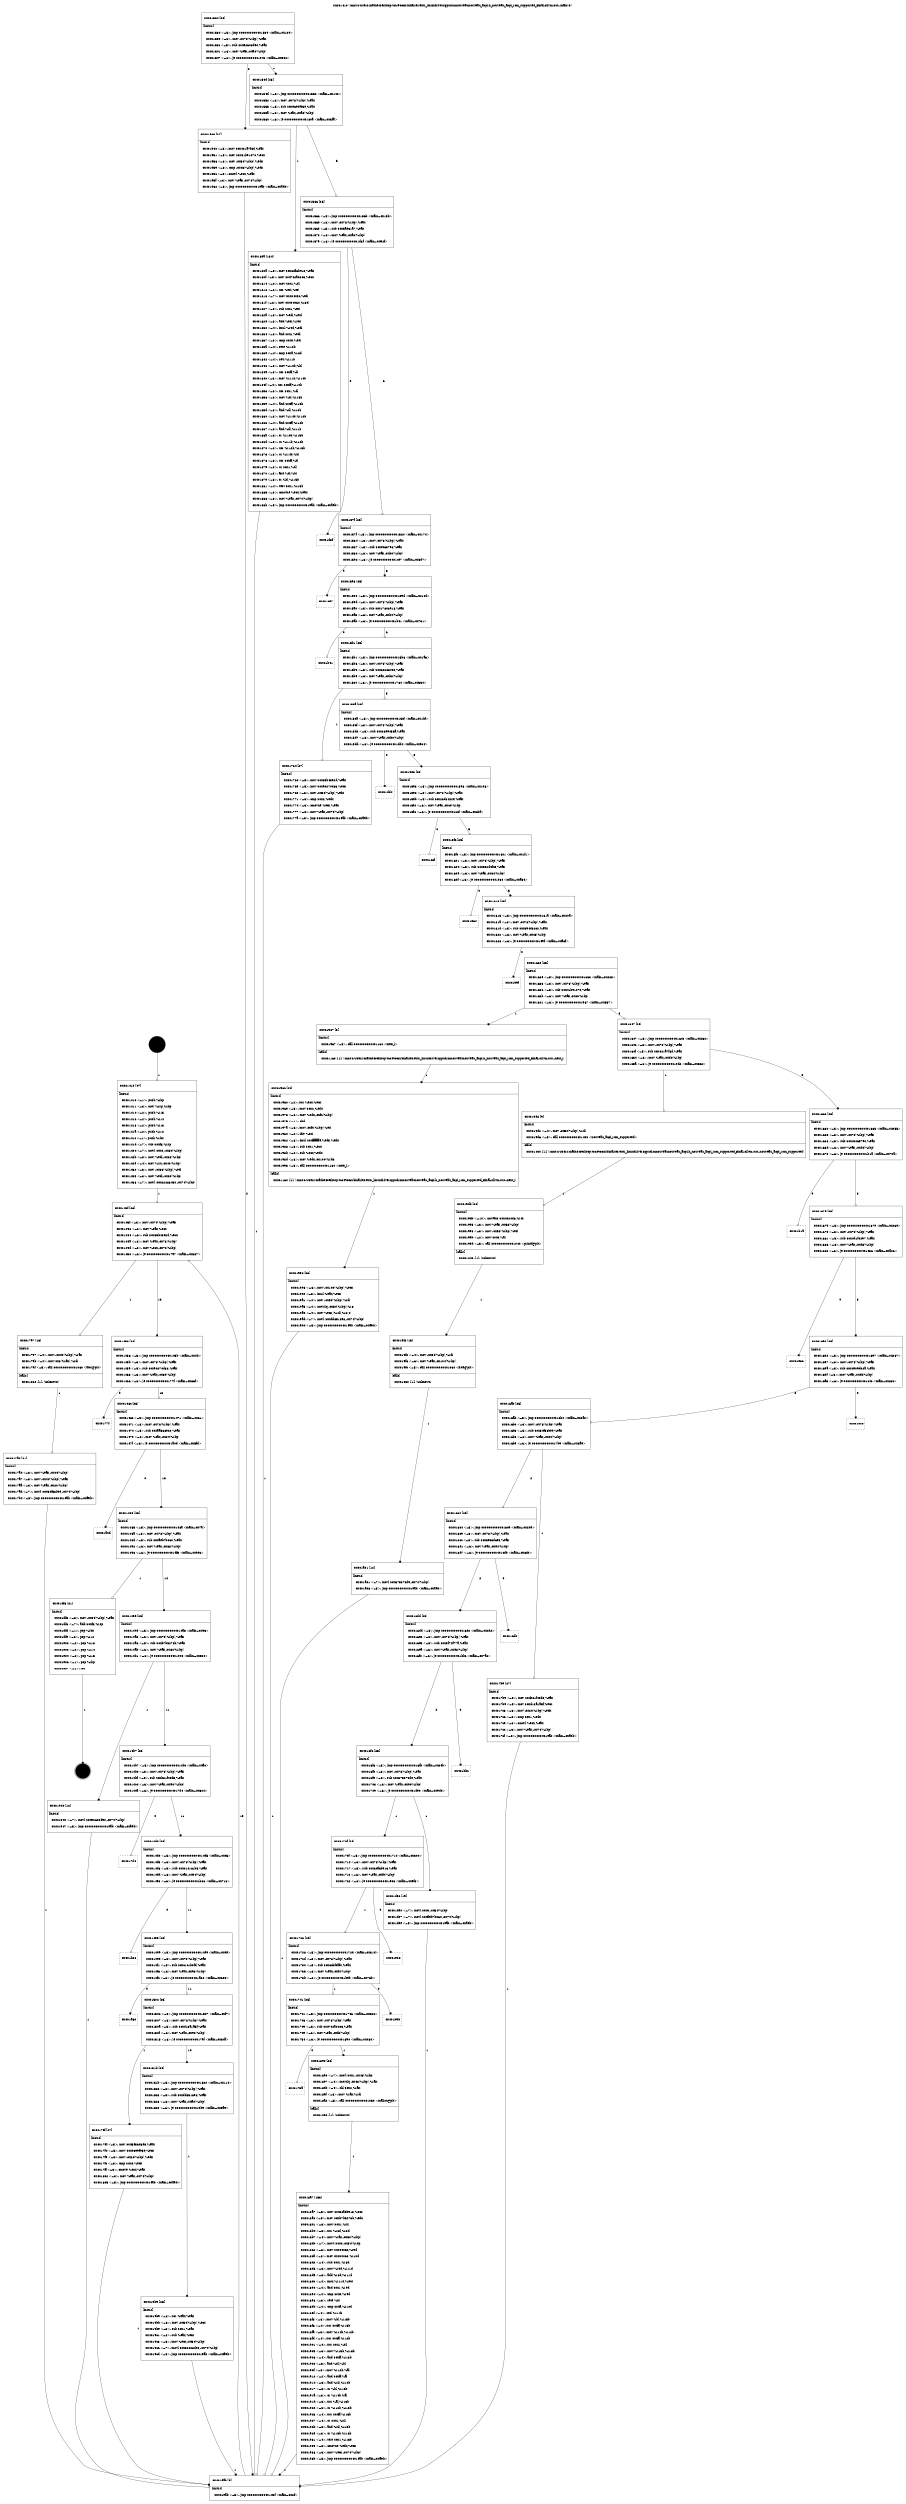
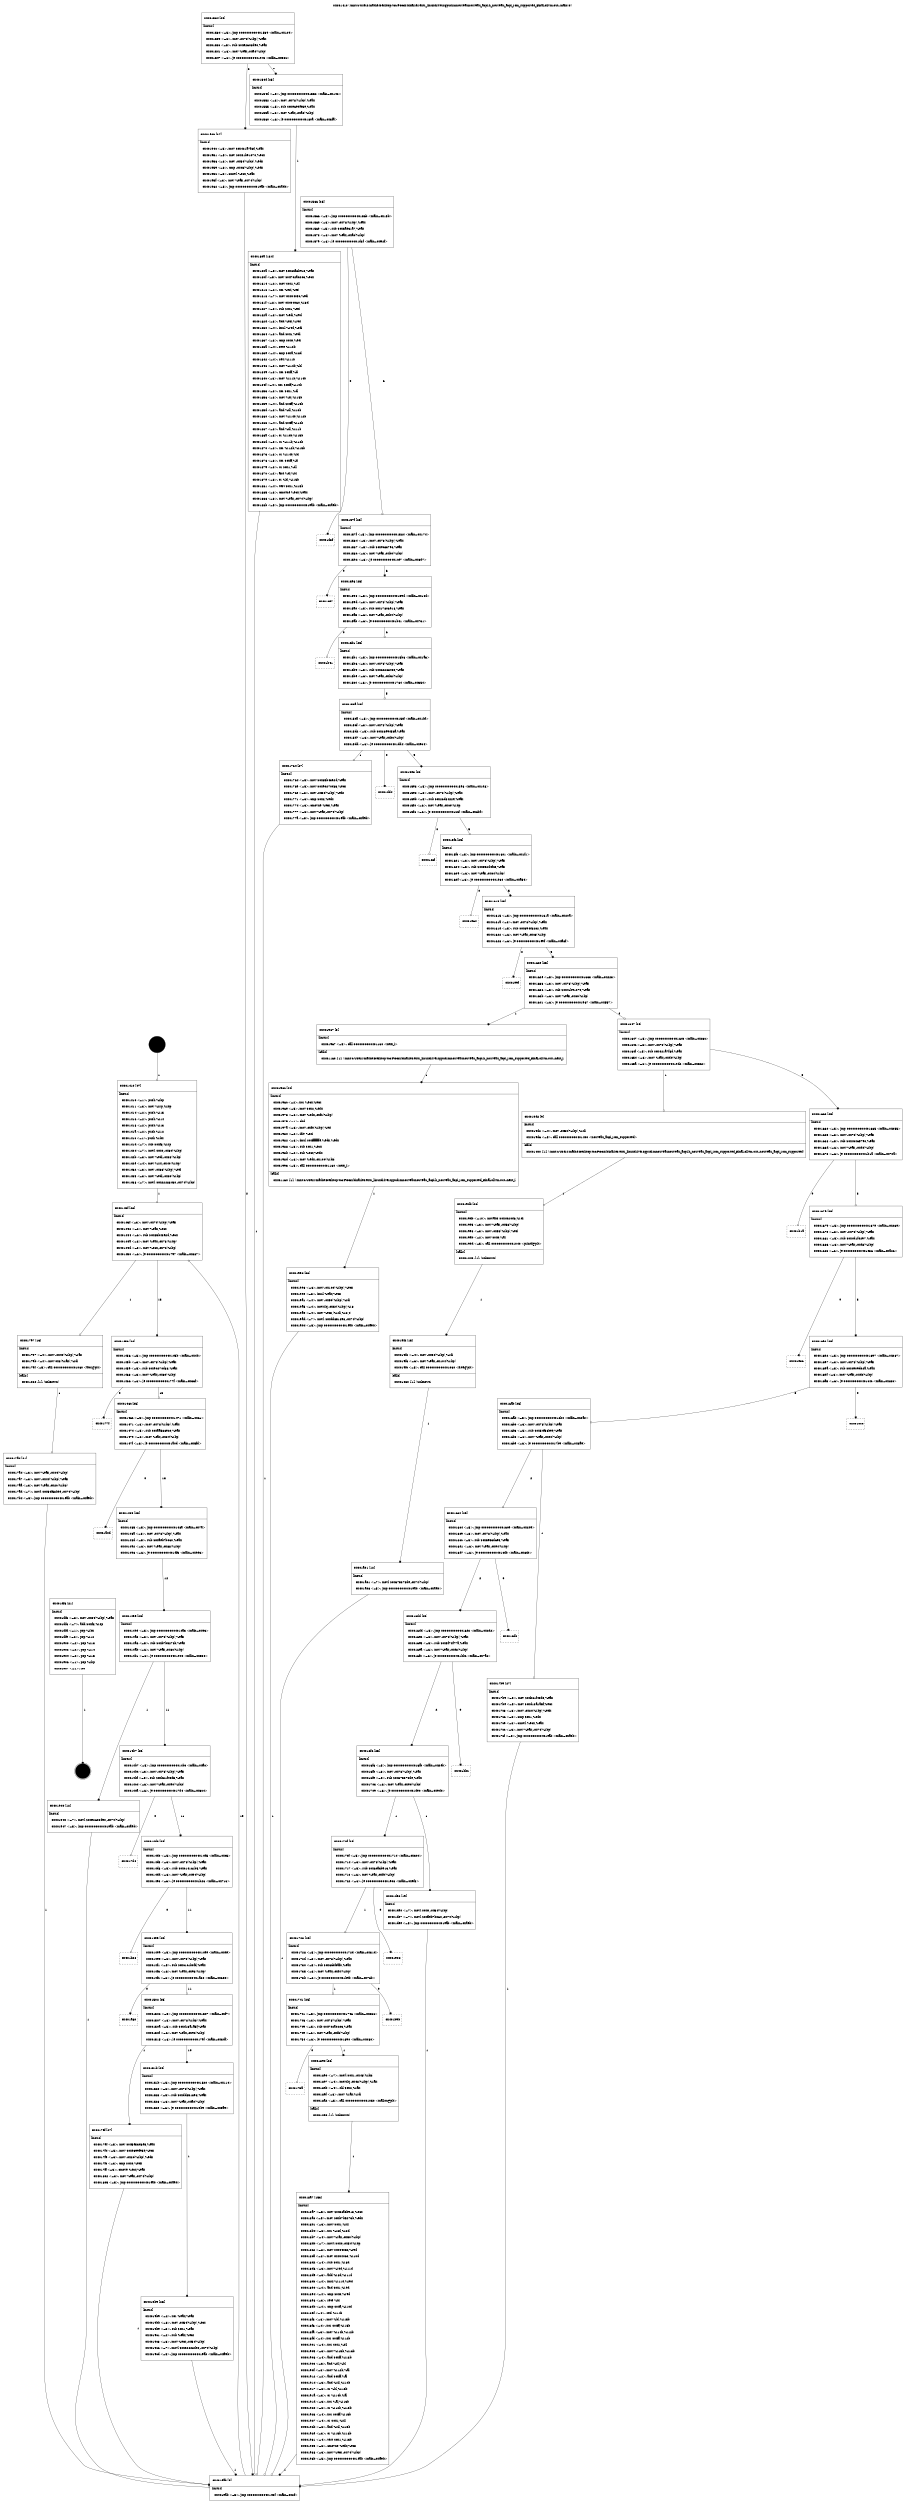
(321, 160) -> none
(326, 722) -> (358, 755)
none -> (549, 951)
(128, 1578) -> none
